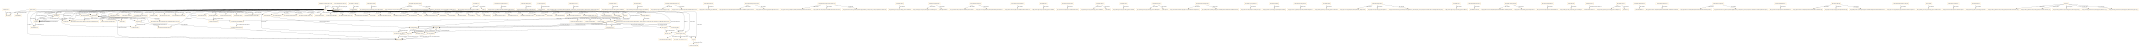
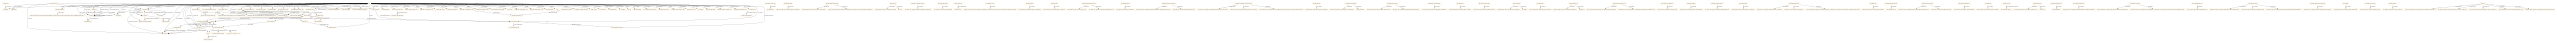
(325, 6) -> (416, 5)
